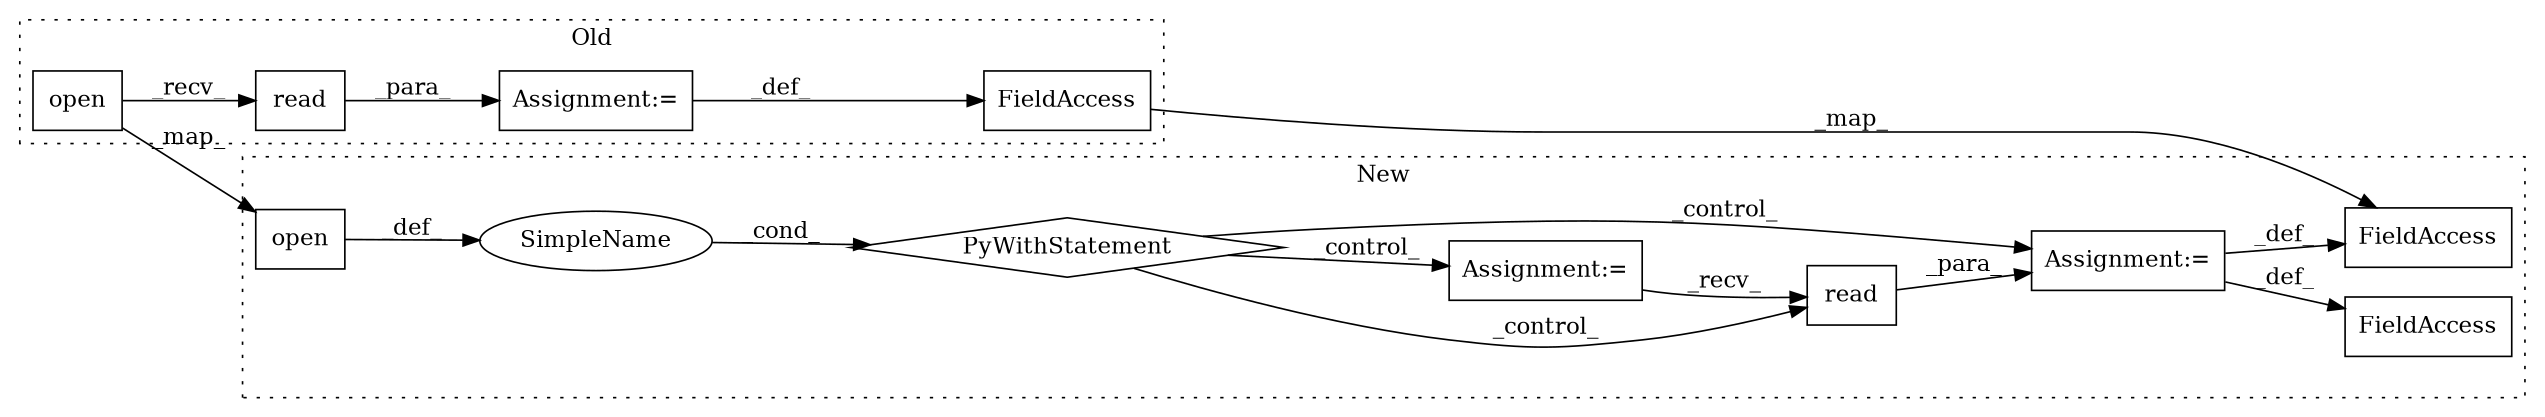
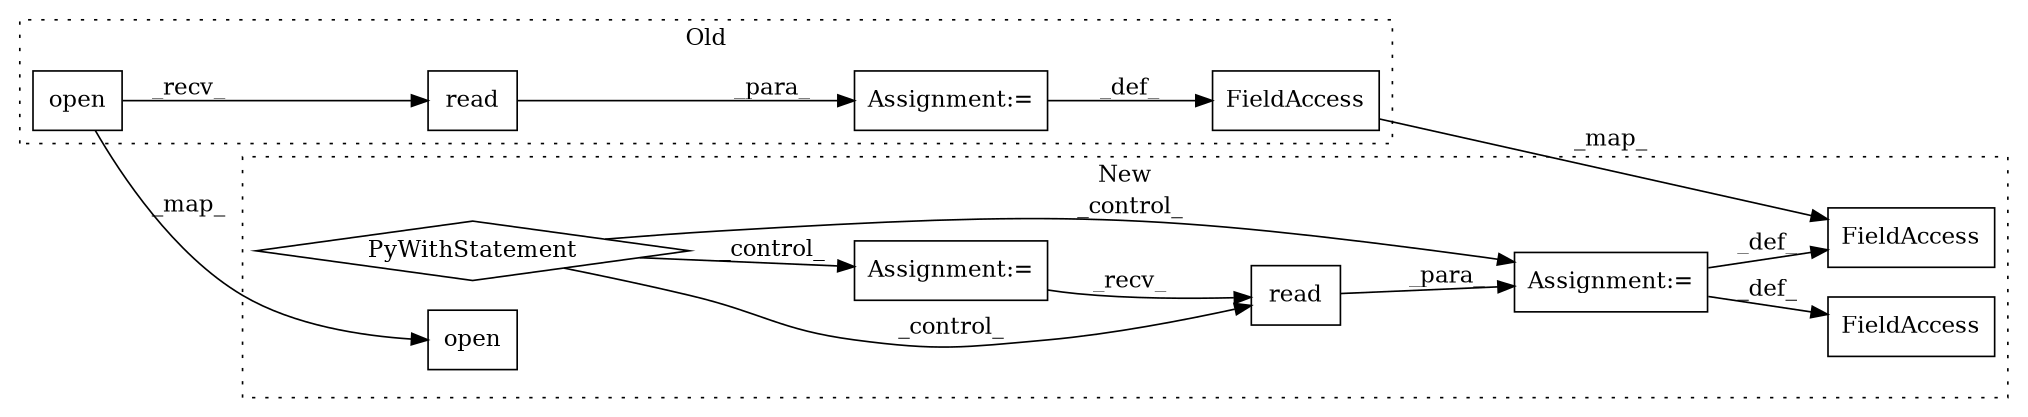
(596, 241) -> none
